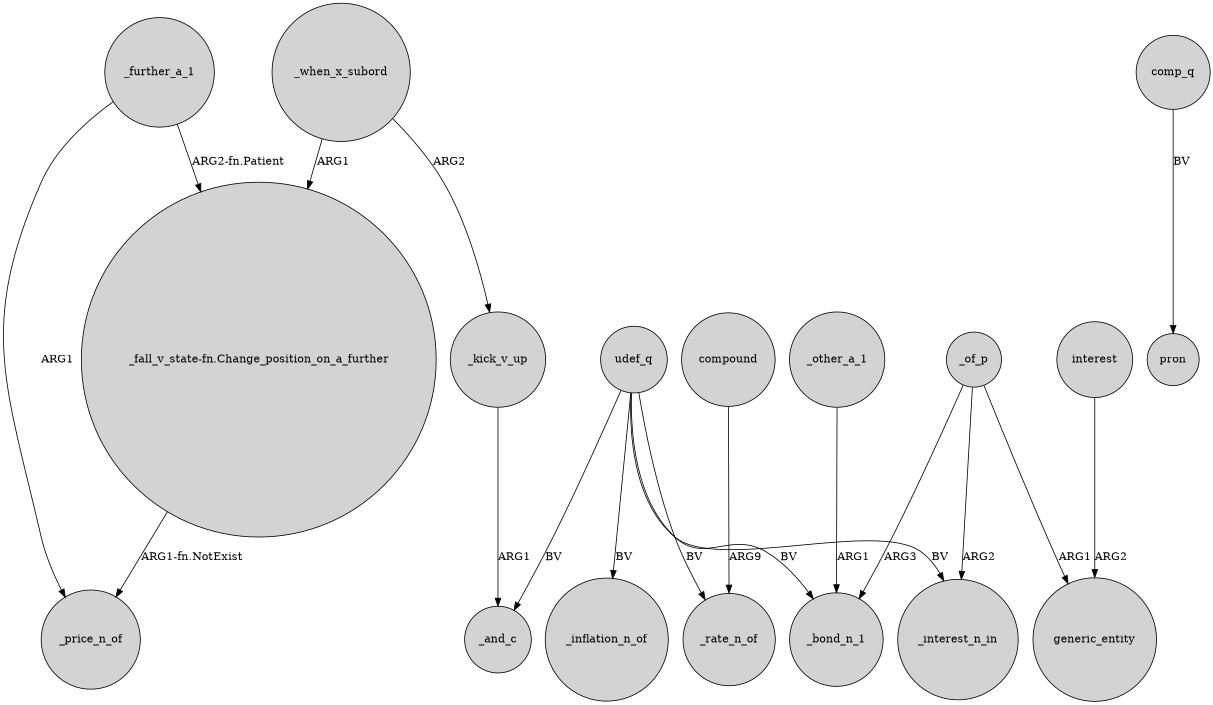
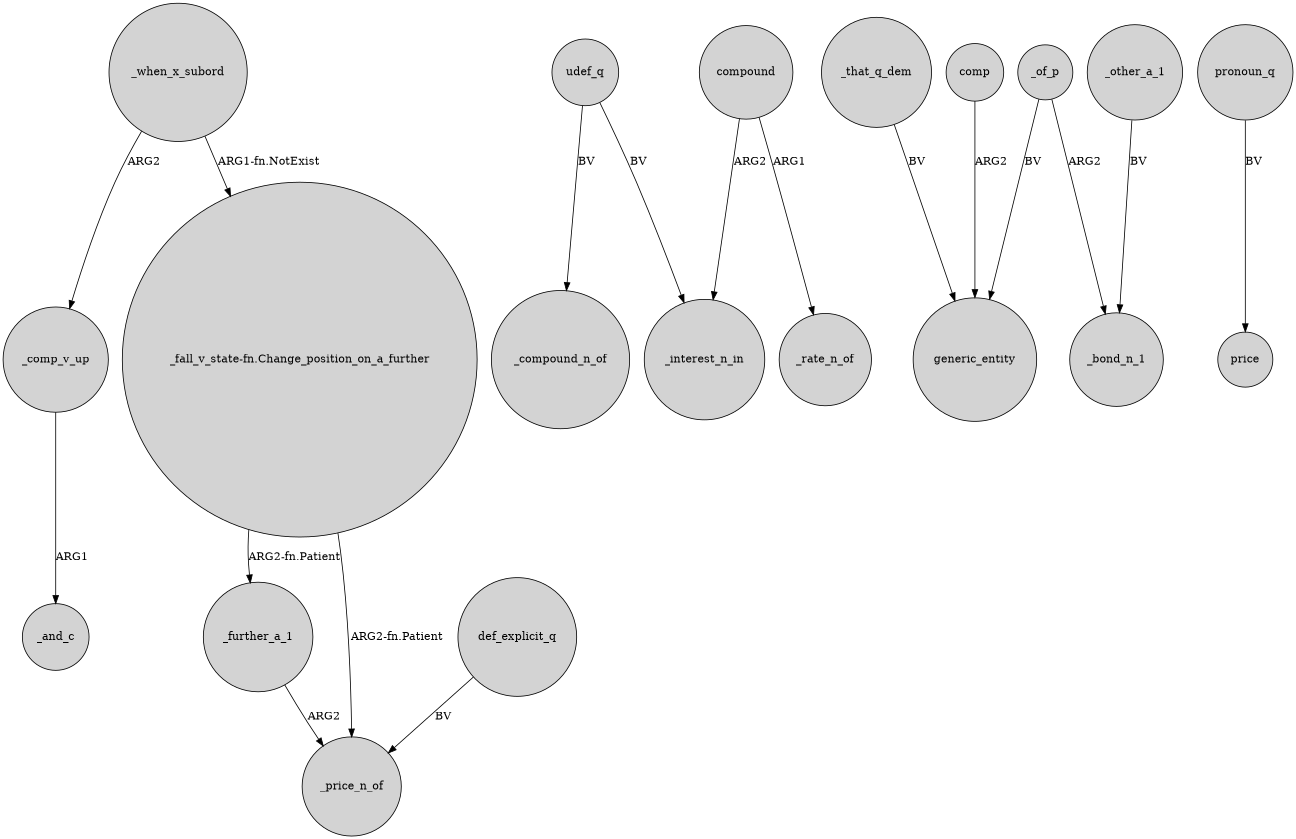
none -> (876, 72)
(1173, 72) -> (1245, 72)
(188, 154) -> (248, 552)
(334, 162) -> (269, 162)
(58, 360) -> (324, 717)
(498, 360) -> (56, 360)
(1095, 360) -> (975, 72)
(1173, 360) -> (1245, 360)
(967, 479) -> (727, 205)
(661, 495) -> none
(572, 498) -> none
(675, 537) -> none
(192, 557) -> (397, 637)
(746, 557) -> (790, 162)
(854, 557) -> (1138, 162)
(901, 557) -> (1085, 162)
(1075, 557) -> (1033, 162)
none -> (517, 637)
(607, 640) -> (561, 360)
